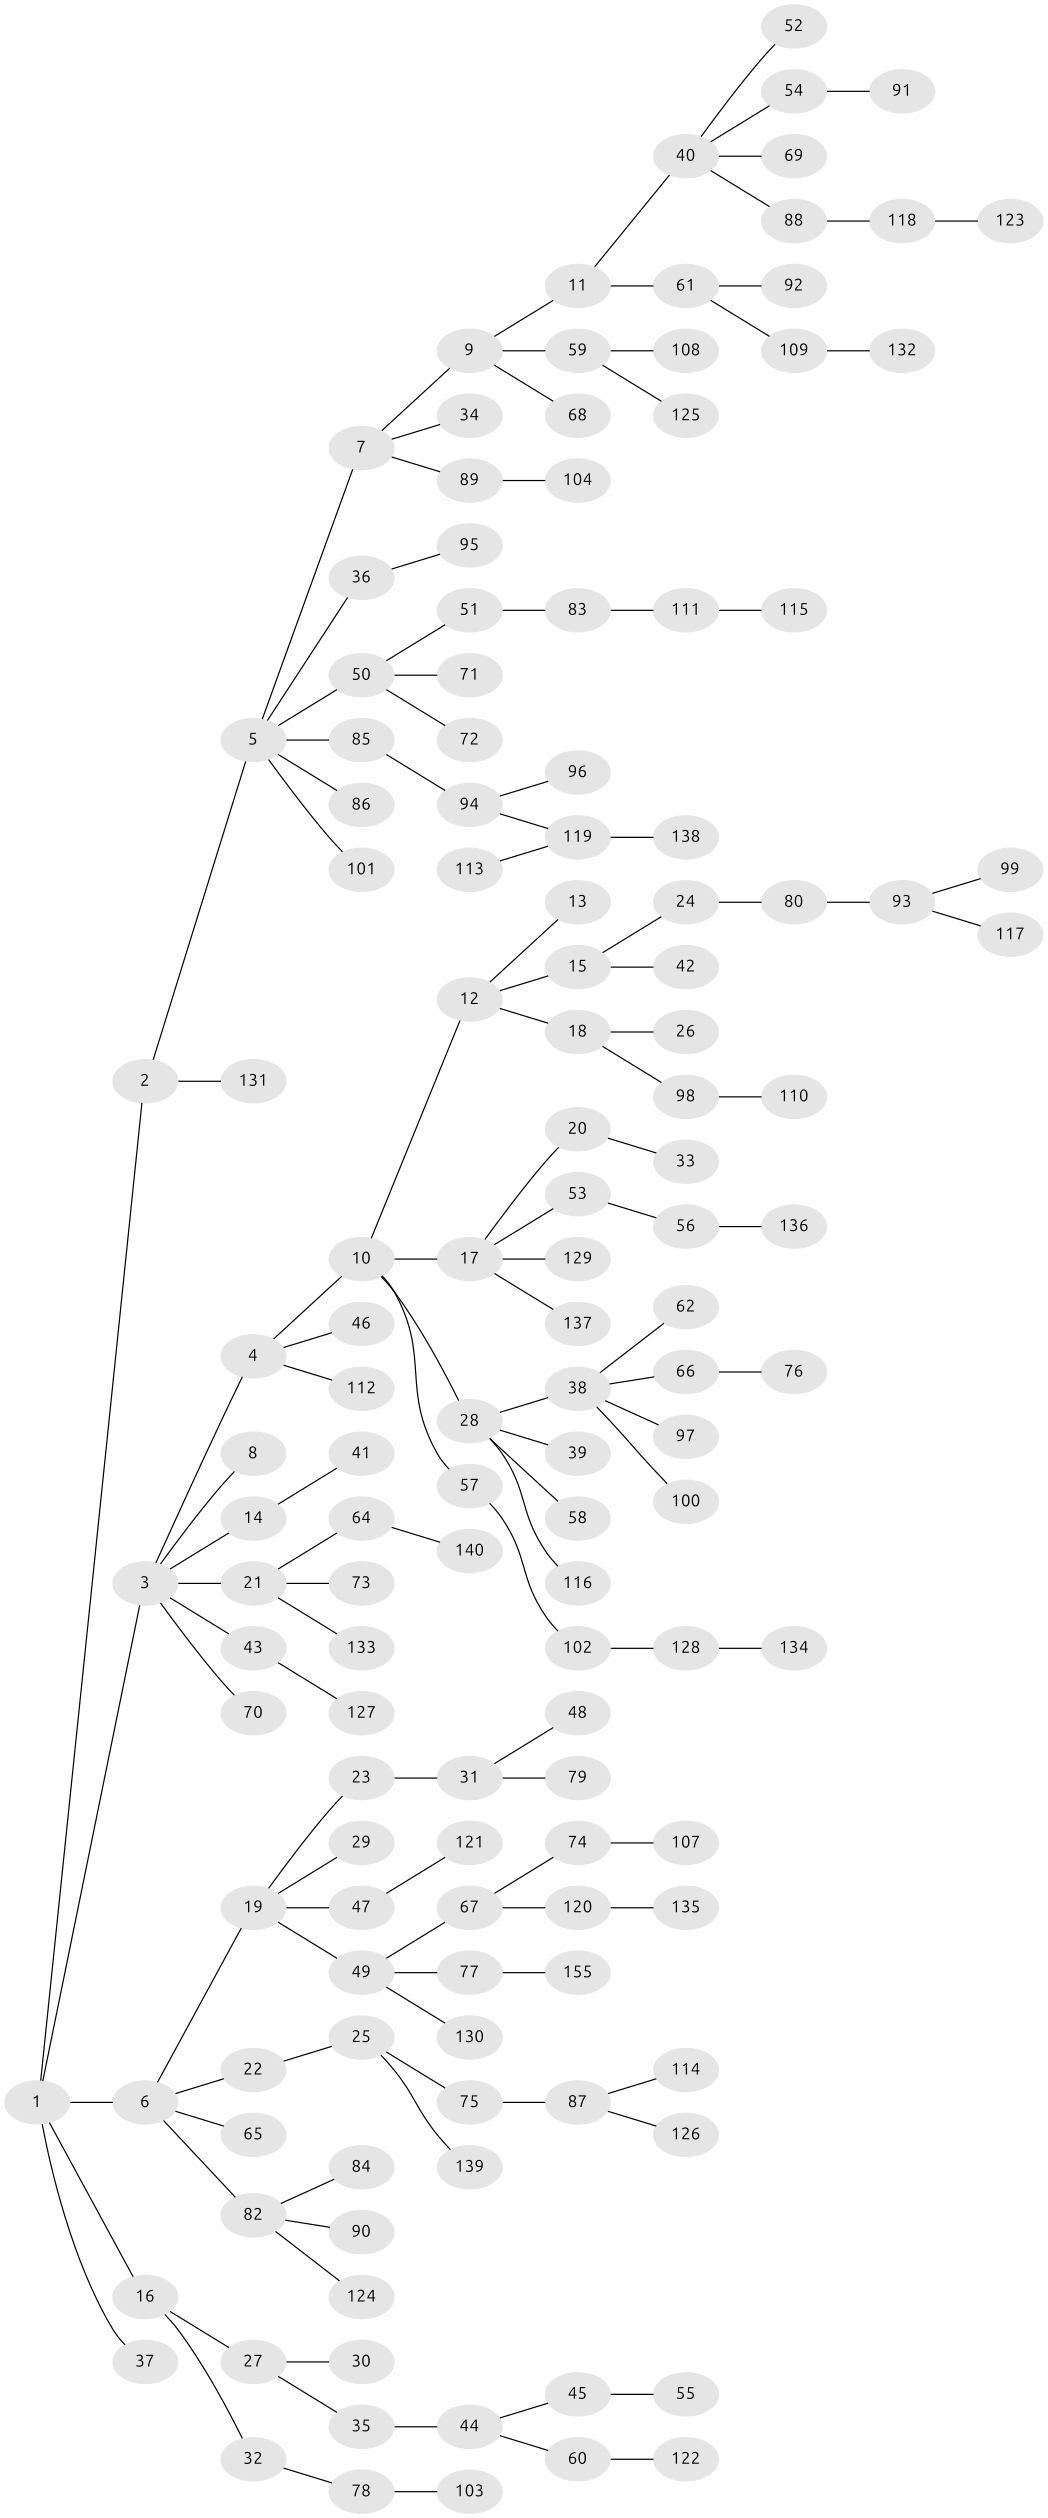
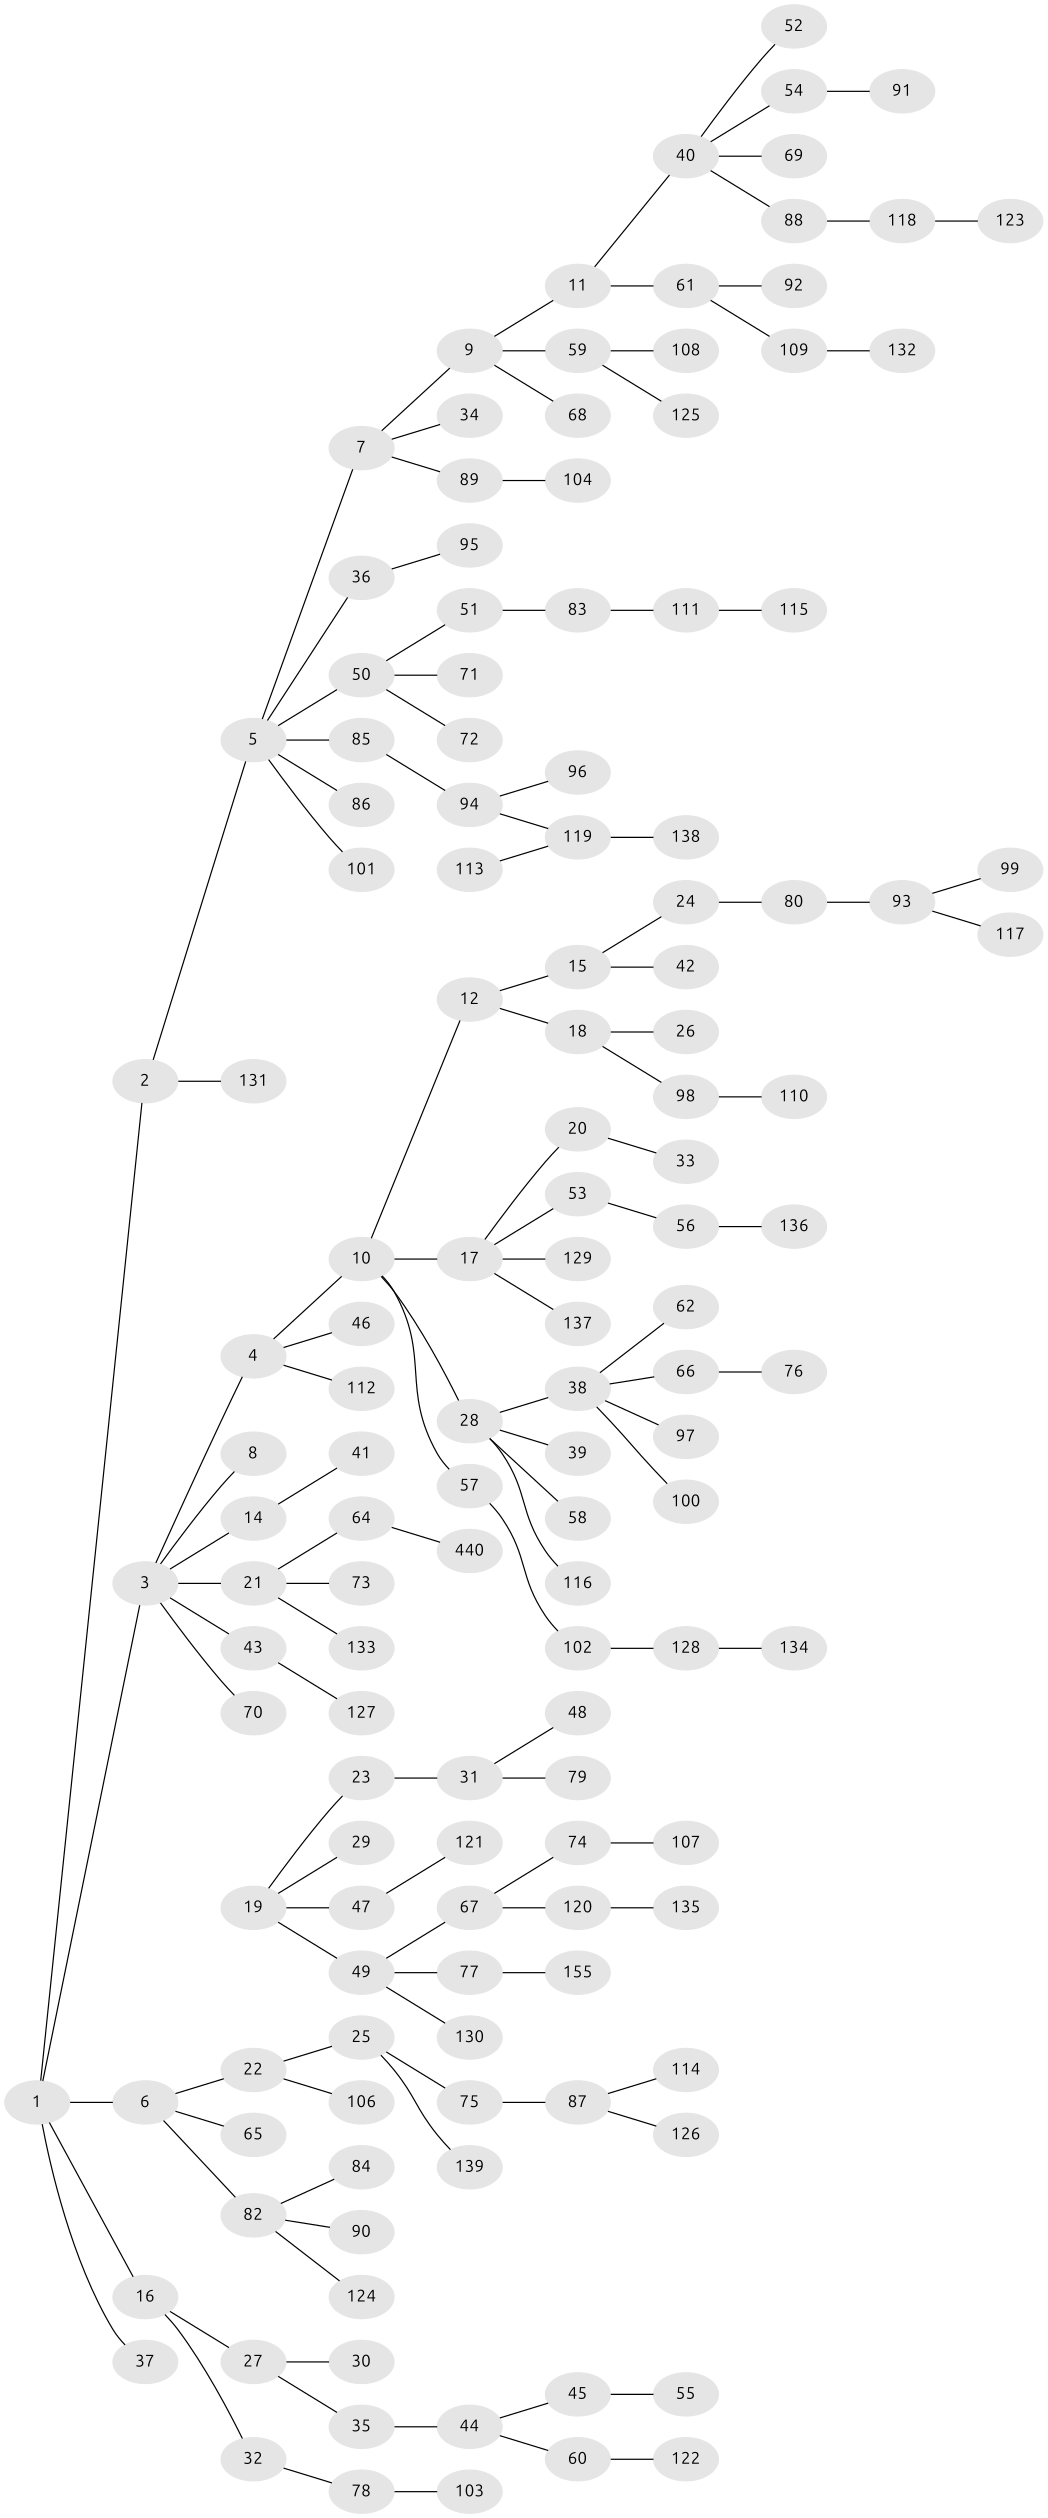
(578, 902) -> none
(470, 1551) -> (470, 1551)
(199, 2005) -> none
none -> (362, 2102)
